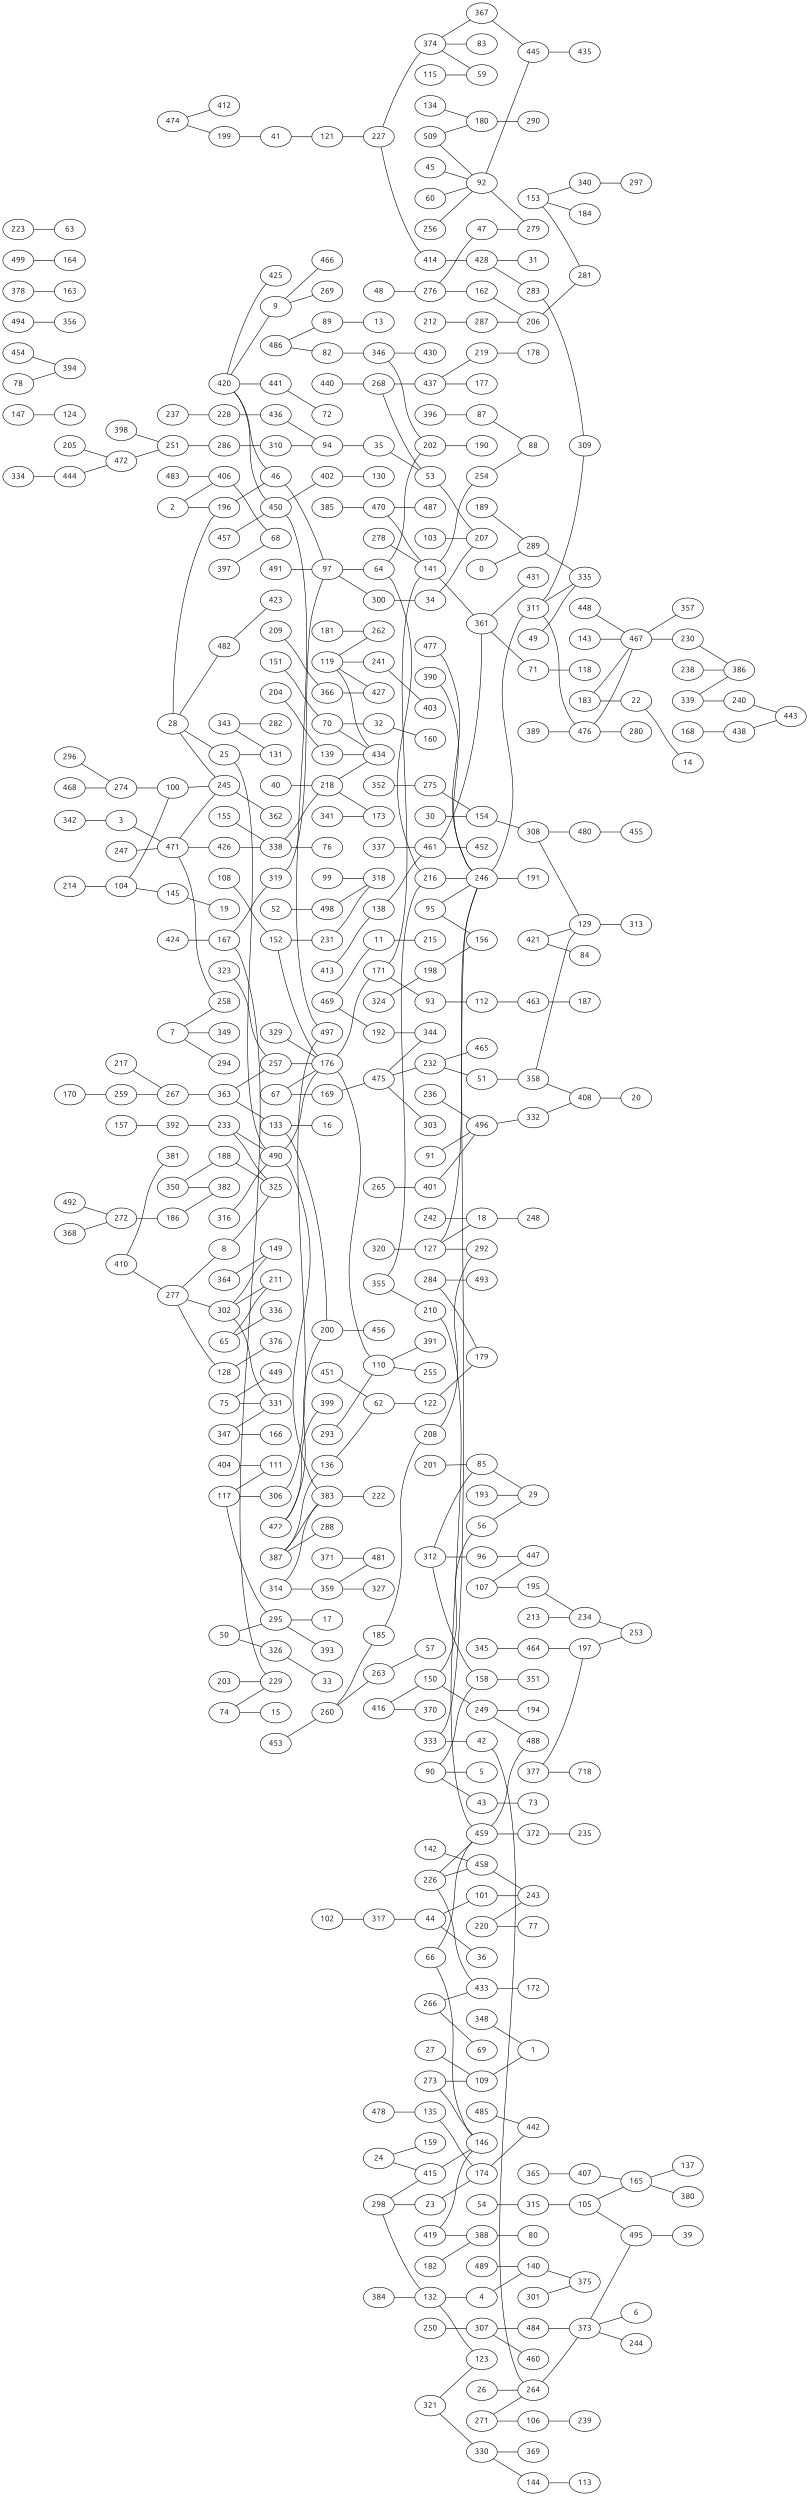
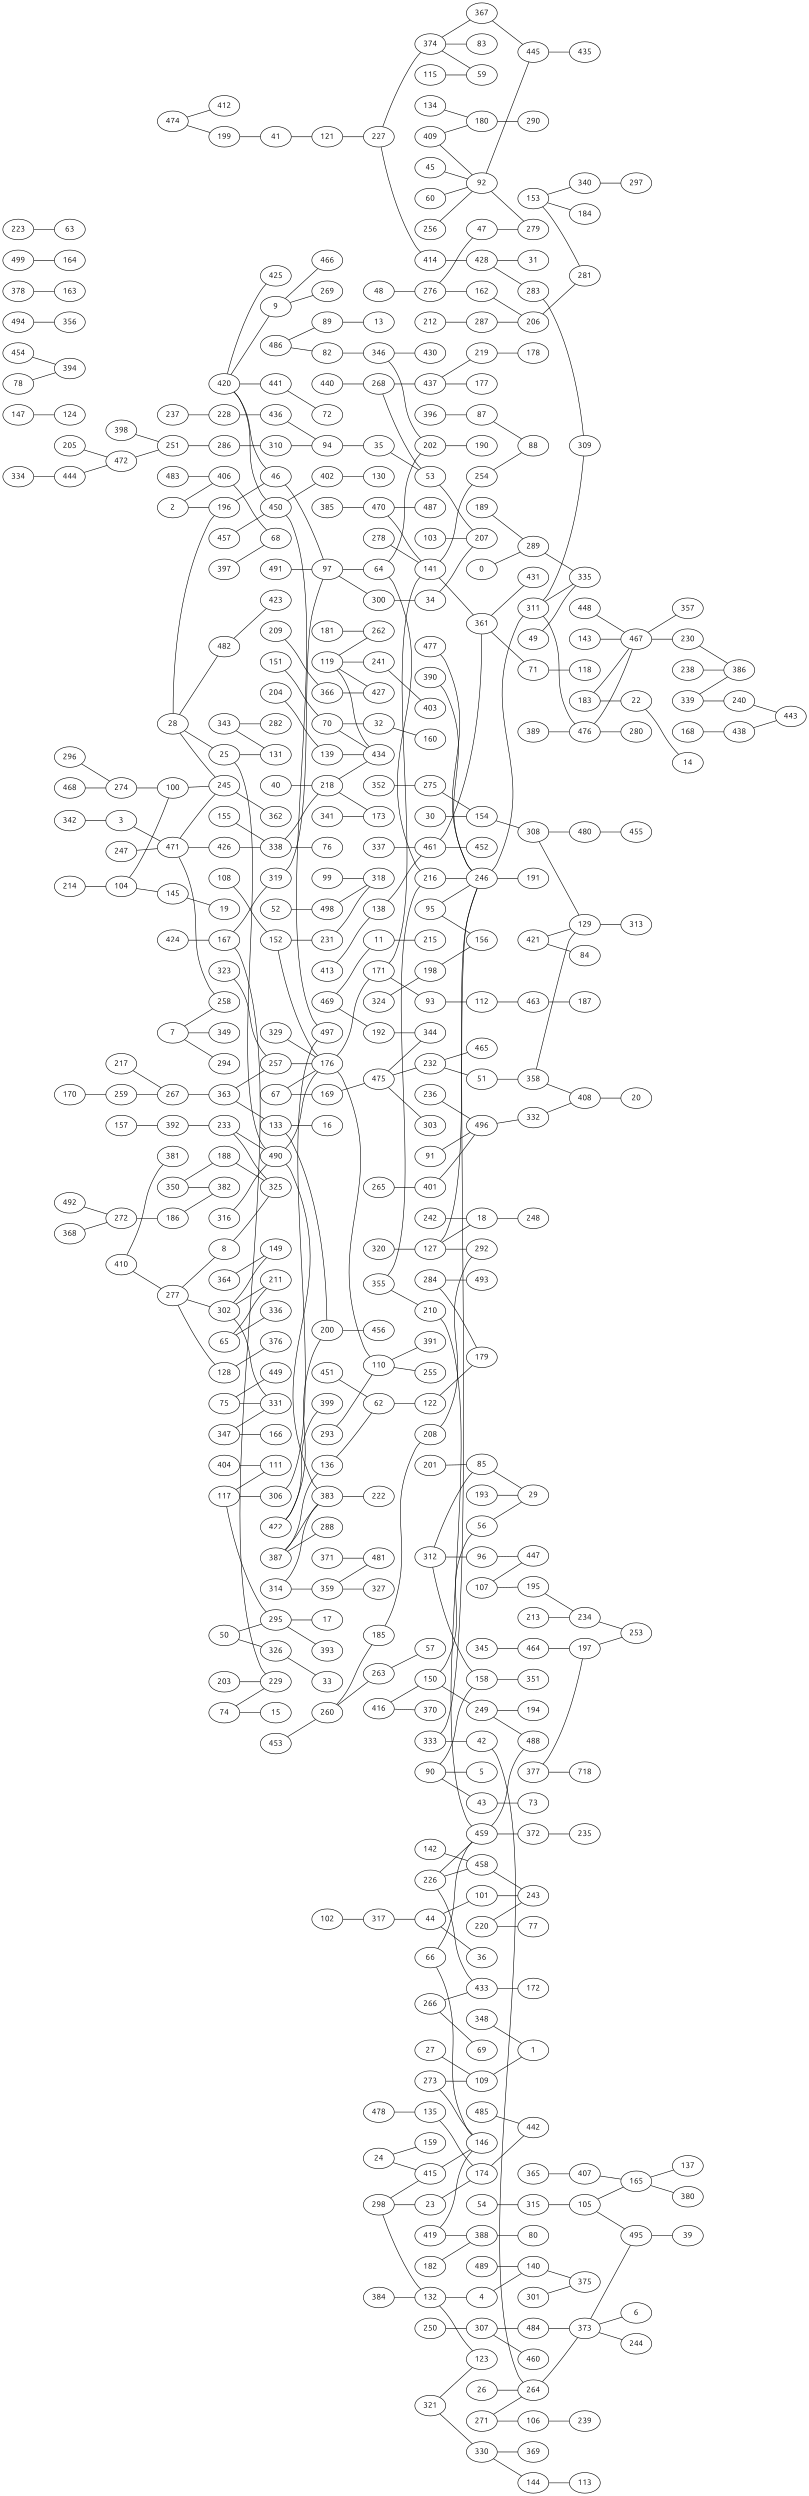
(430, 137) -> (430, 137)
